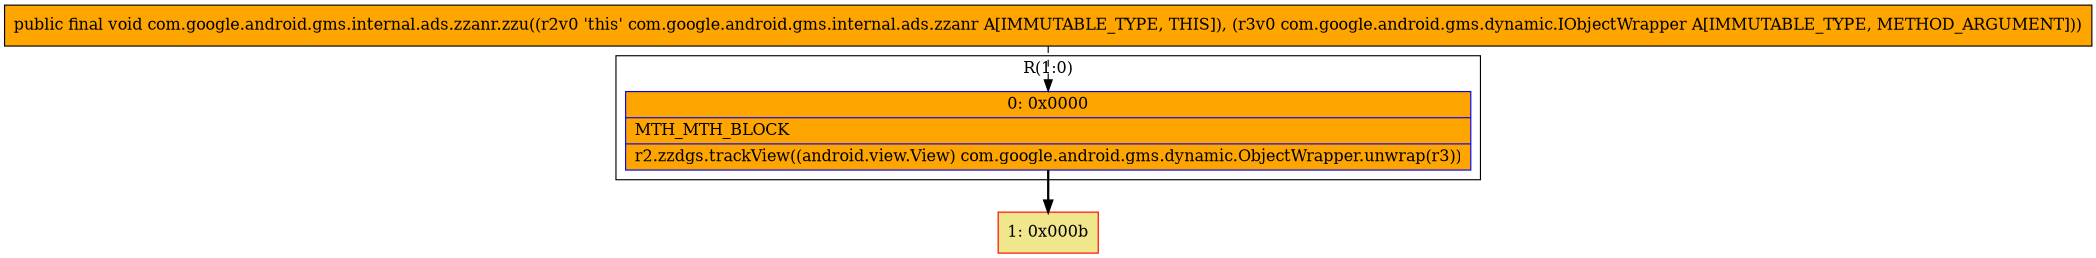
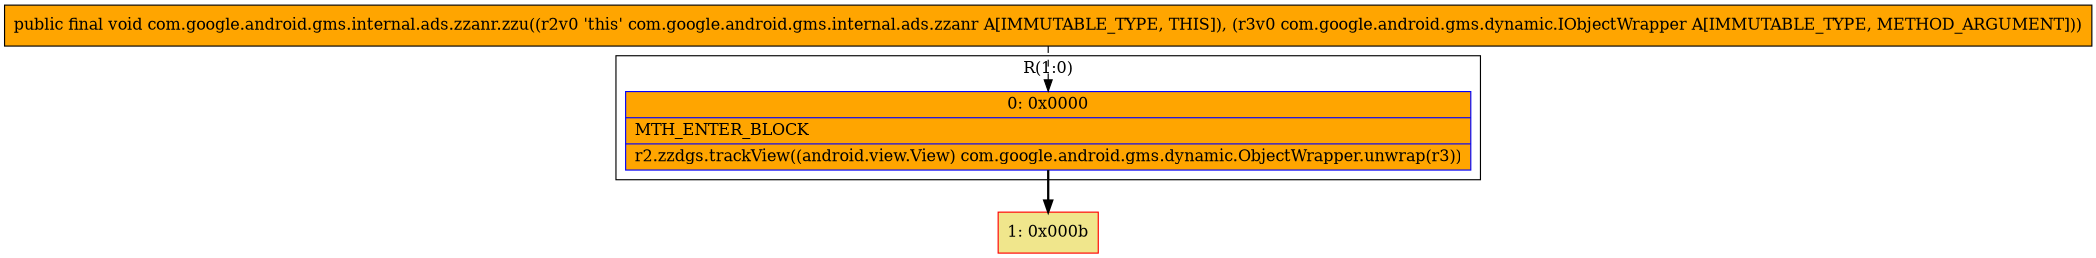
(712, 130) -> (722, 130)
